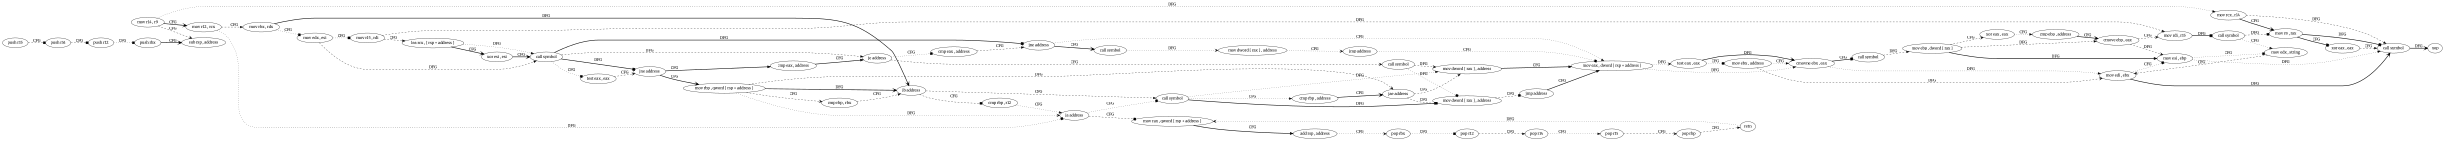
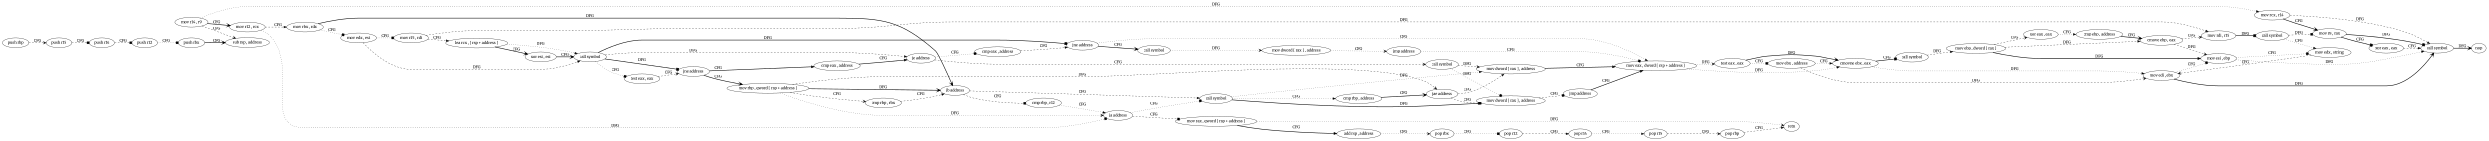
none -> (16, 43)
(1478, 121) -> (1519, 121)
